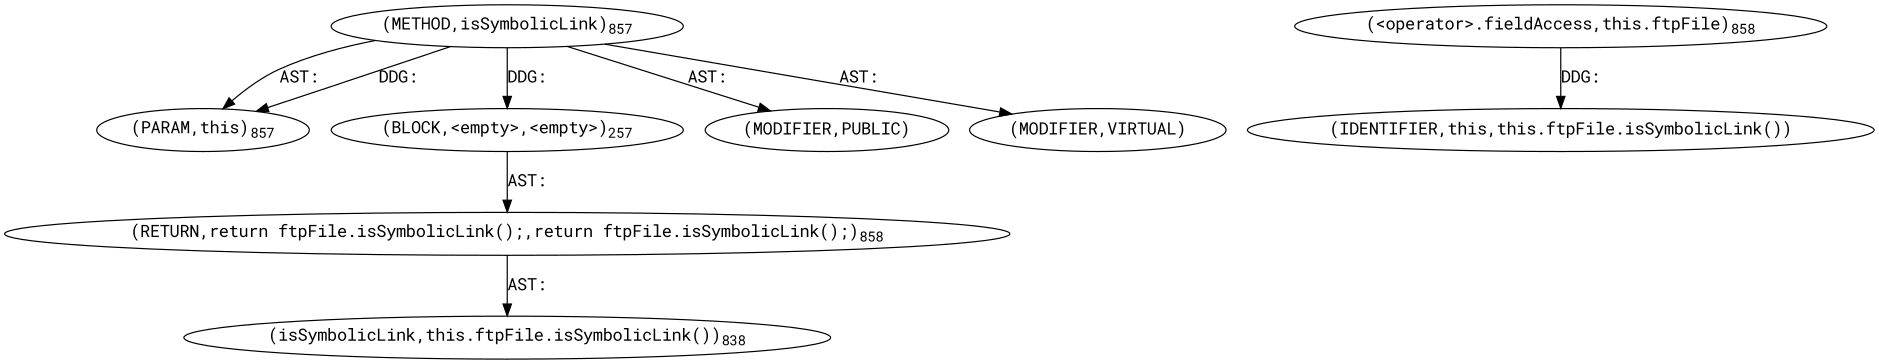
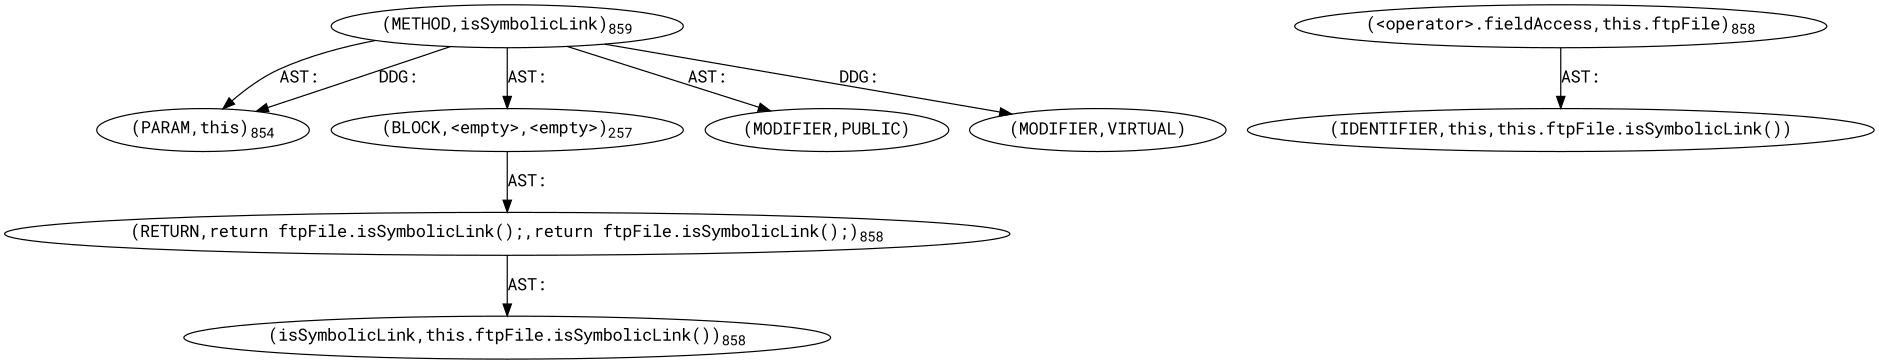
(621, 24) -> (621, 24)
(532, 78) -> (532, 78)
(864, 78) -> (864, 78)
(1586, 78) -> (1586, 78)
(263, 128) -> (263, 128)
(734, 336) -> (734, 336)
